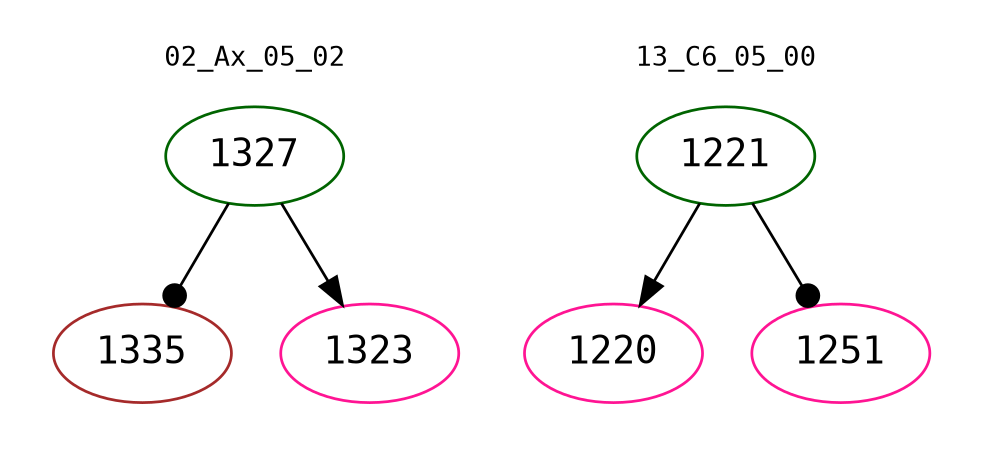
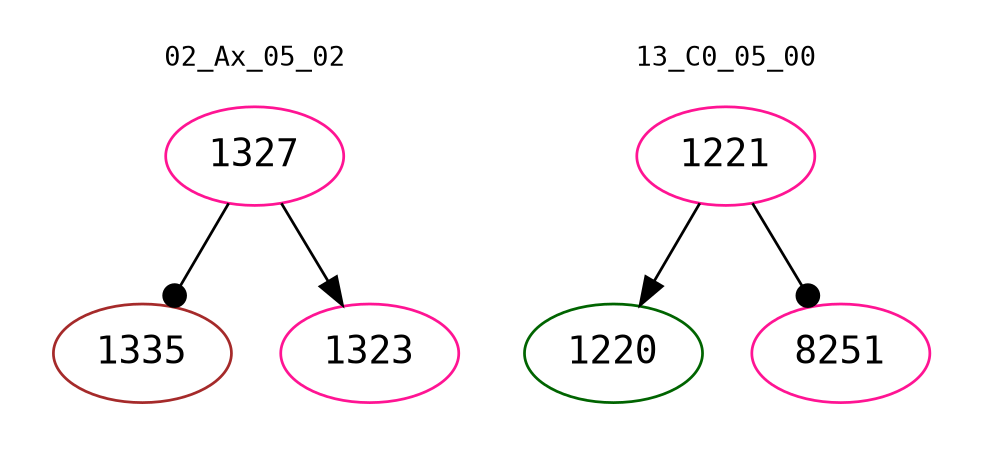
(727, 59) -> (727, 59)
(255, 156) -> (255, 156)
(726, 156) -> (726, 156)
(614, 353) -> (614, 353)
(841, 353) -> (841, 353)
